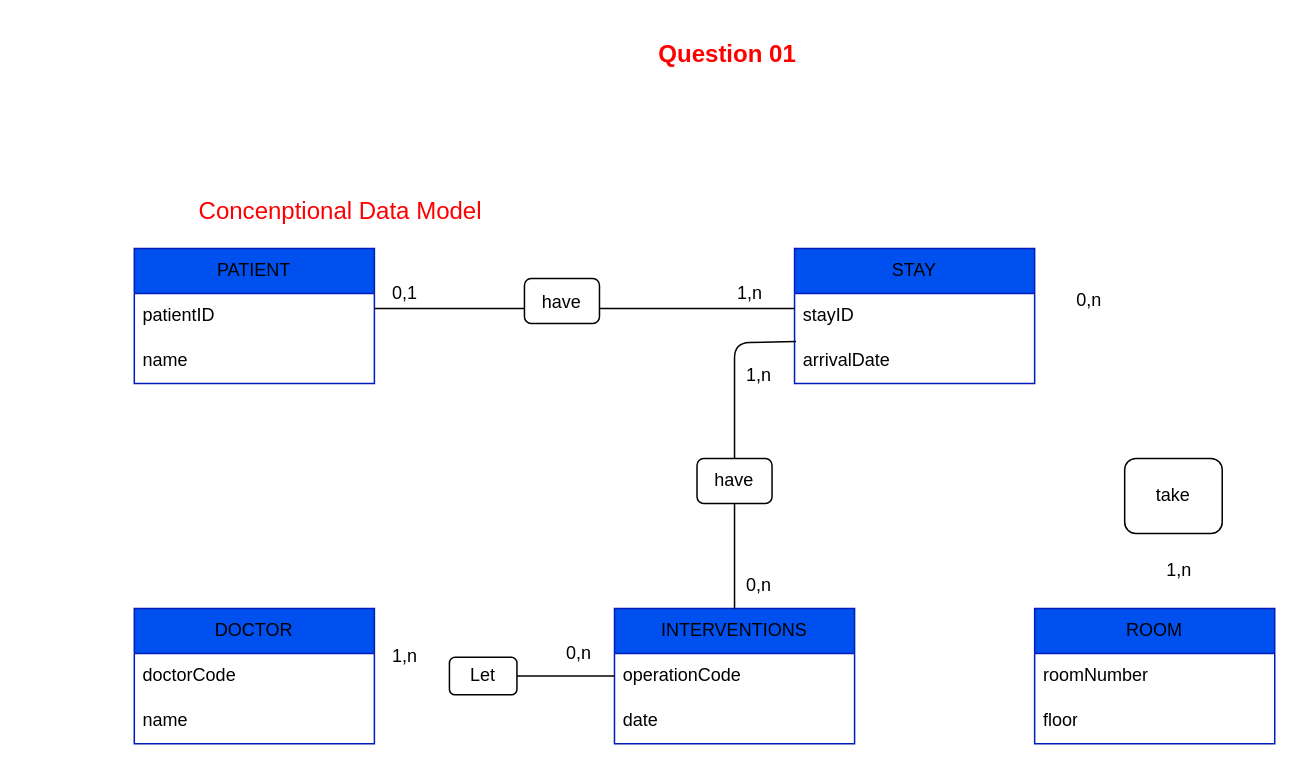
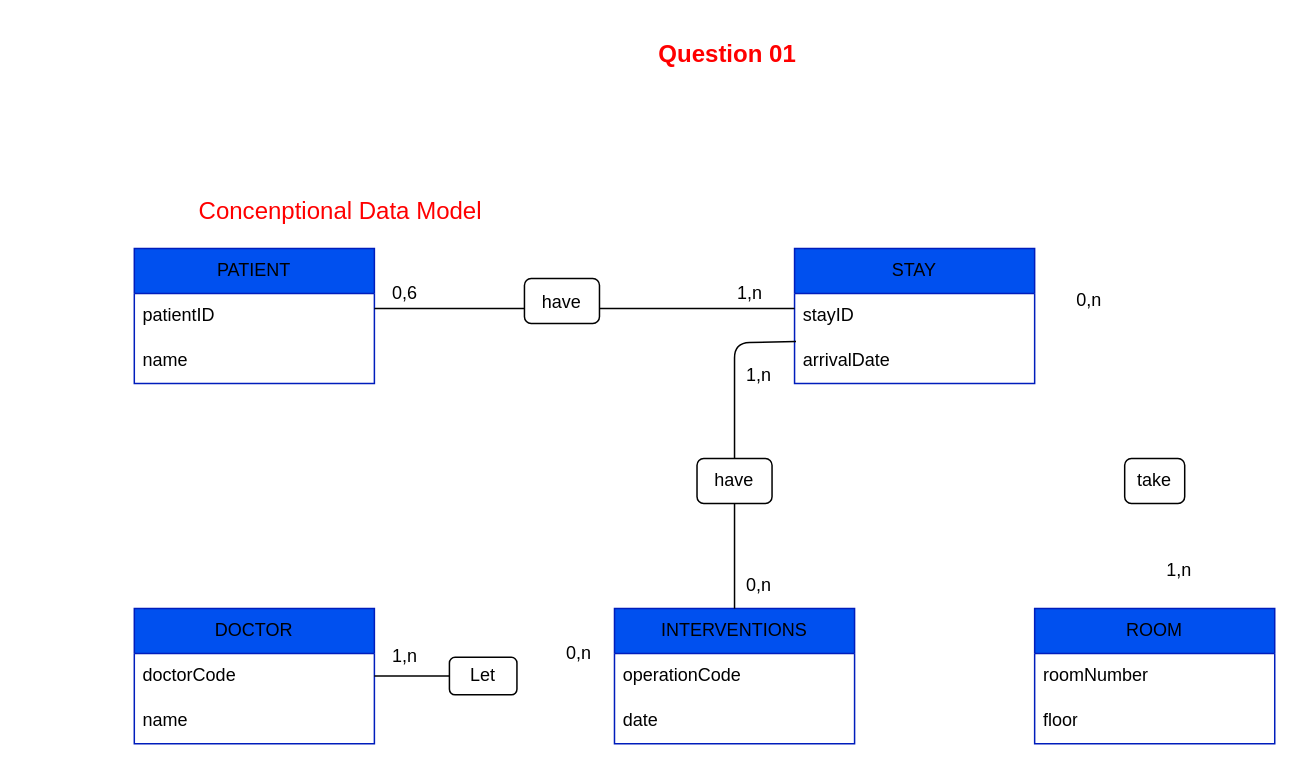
(405, 293) -> (405, 293)
(1173, 496) -> (1154, 481)
none -> (413, 676)
(565, 676) -> none
